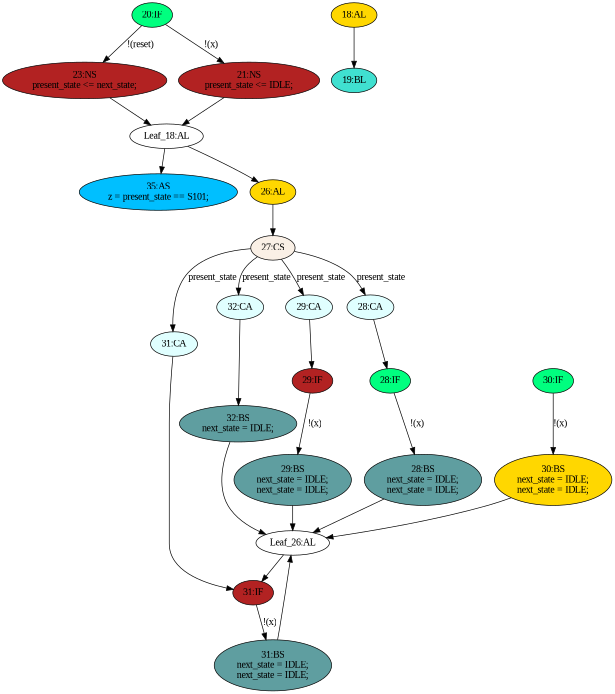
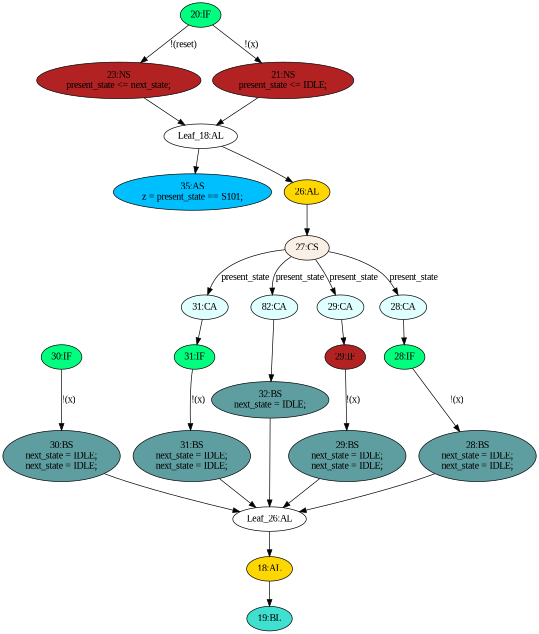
(240, 307) -> (274, 307)
(553, 480) -> (62, 456)
(275, 566) -> (270, 541)
(253, 593) -> (195, 357)
